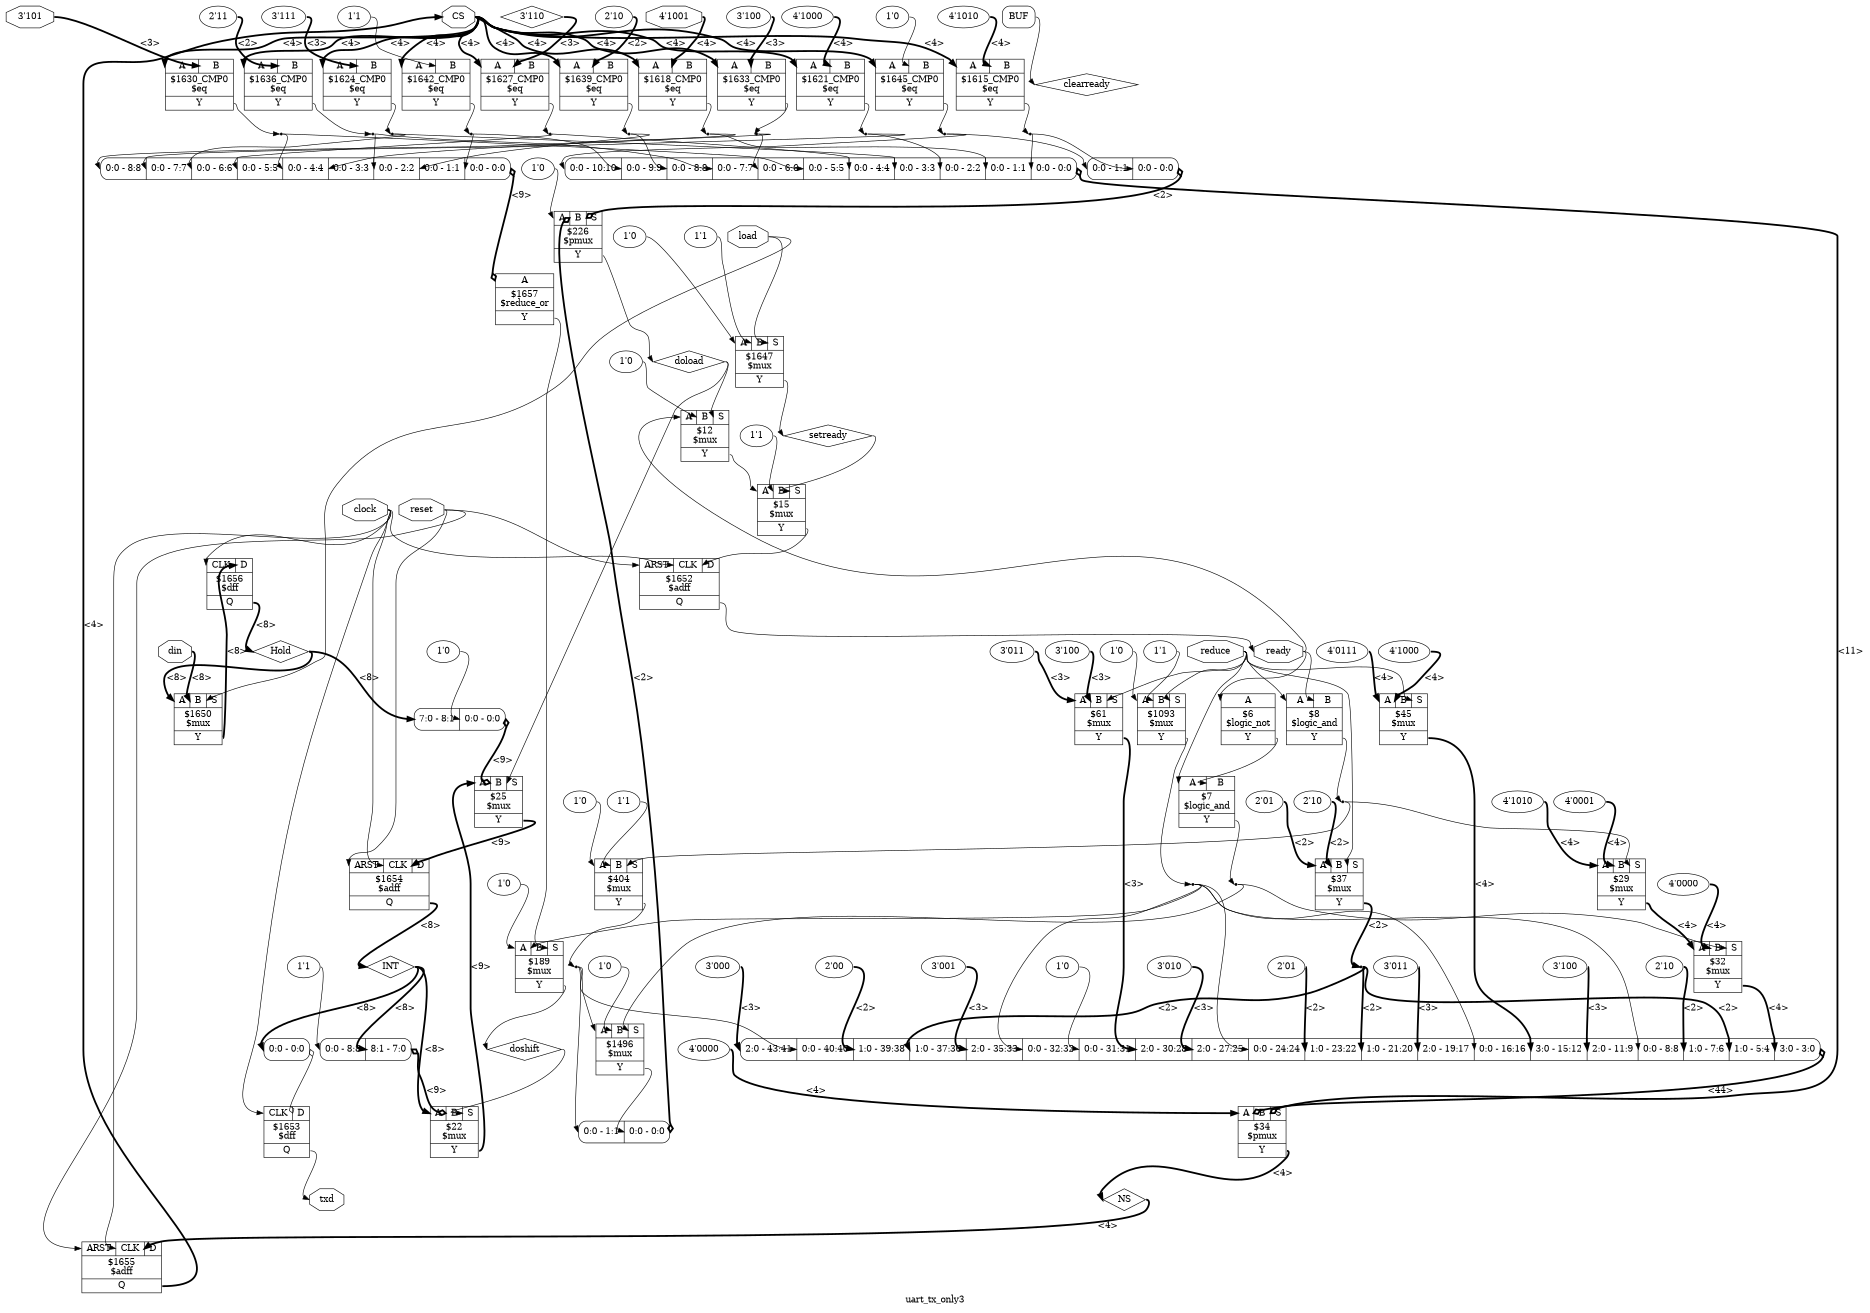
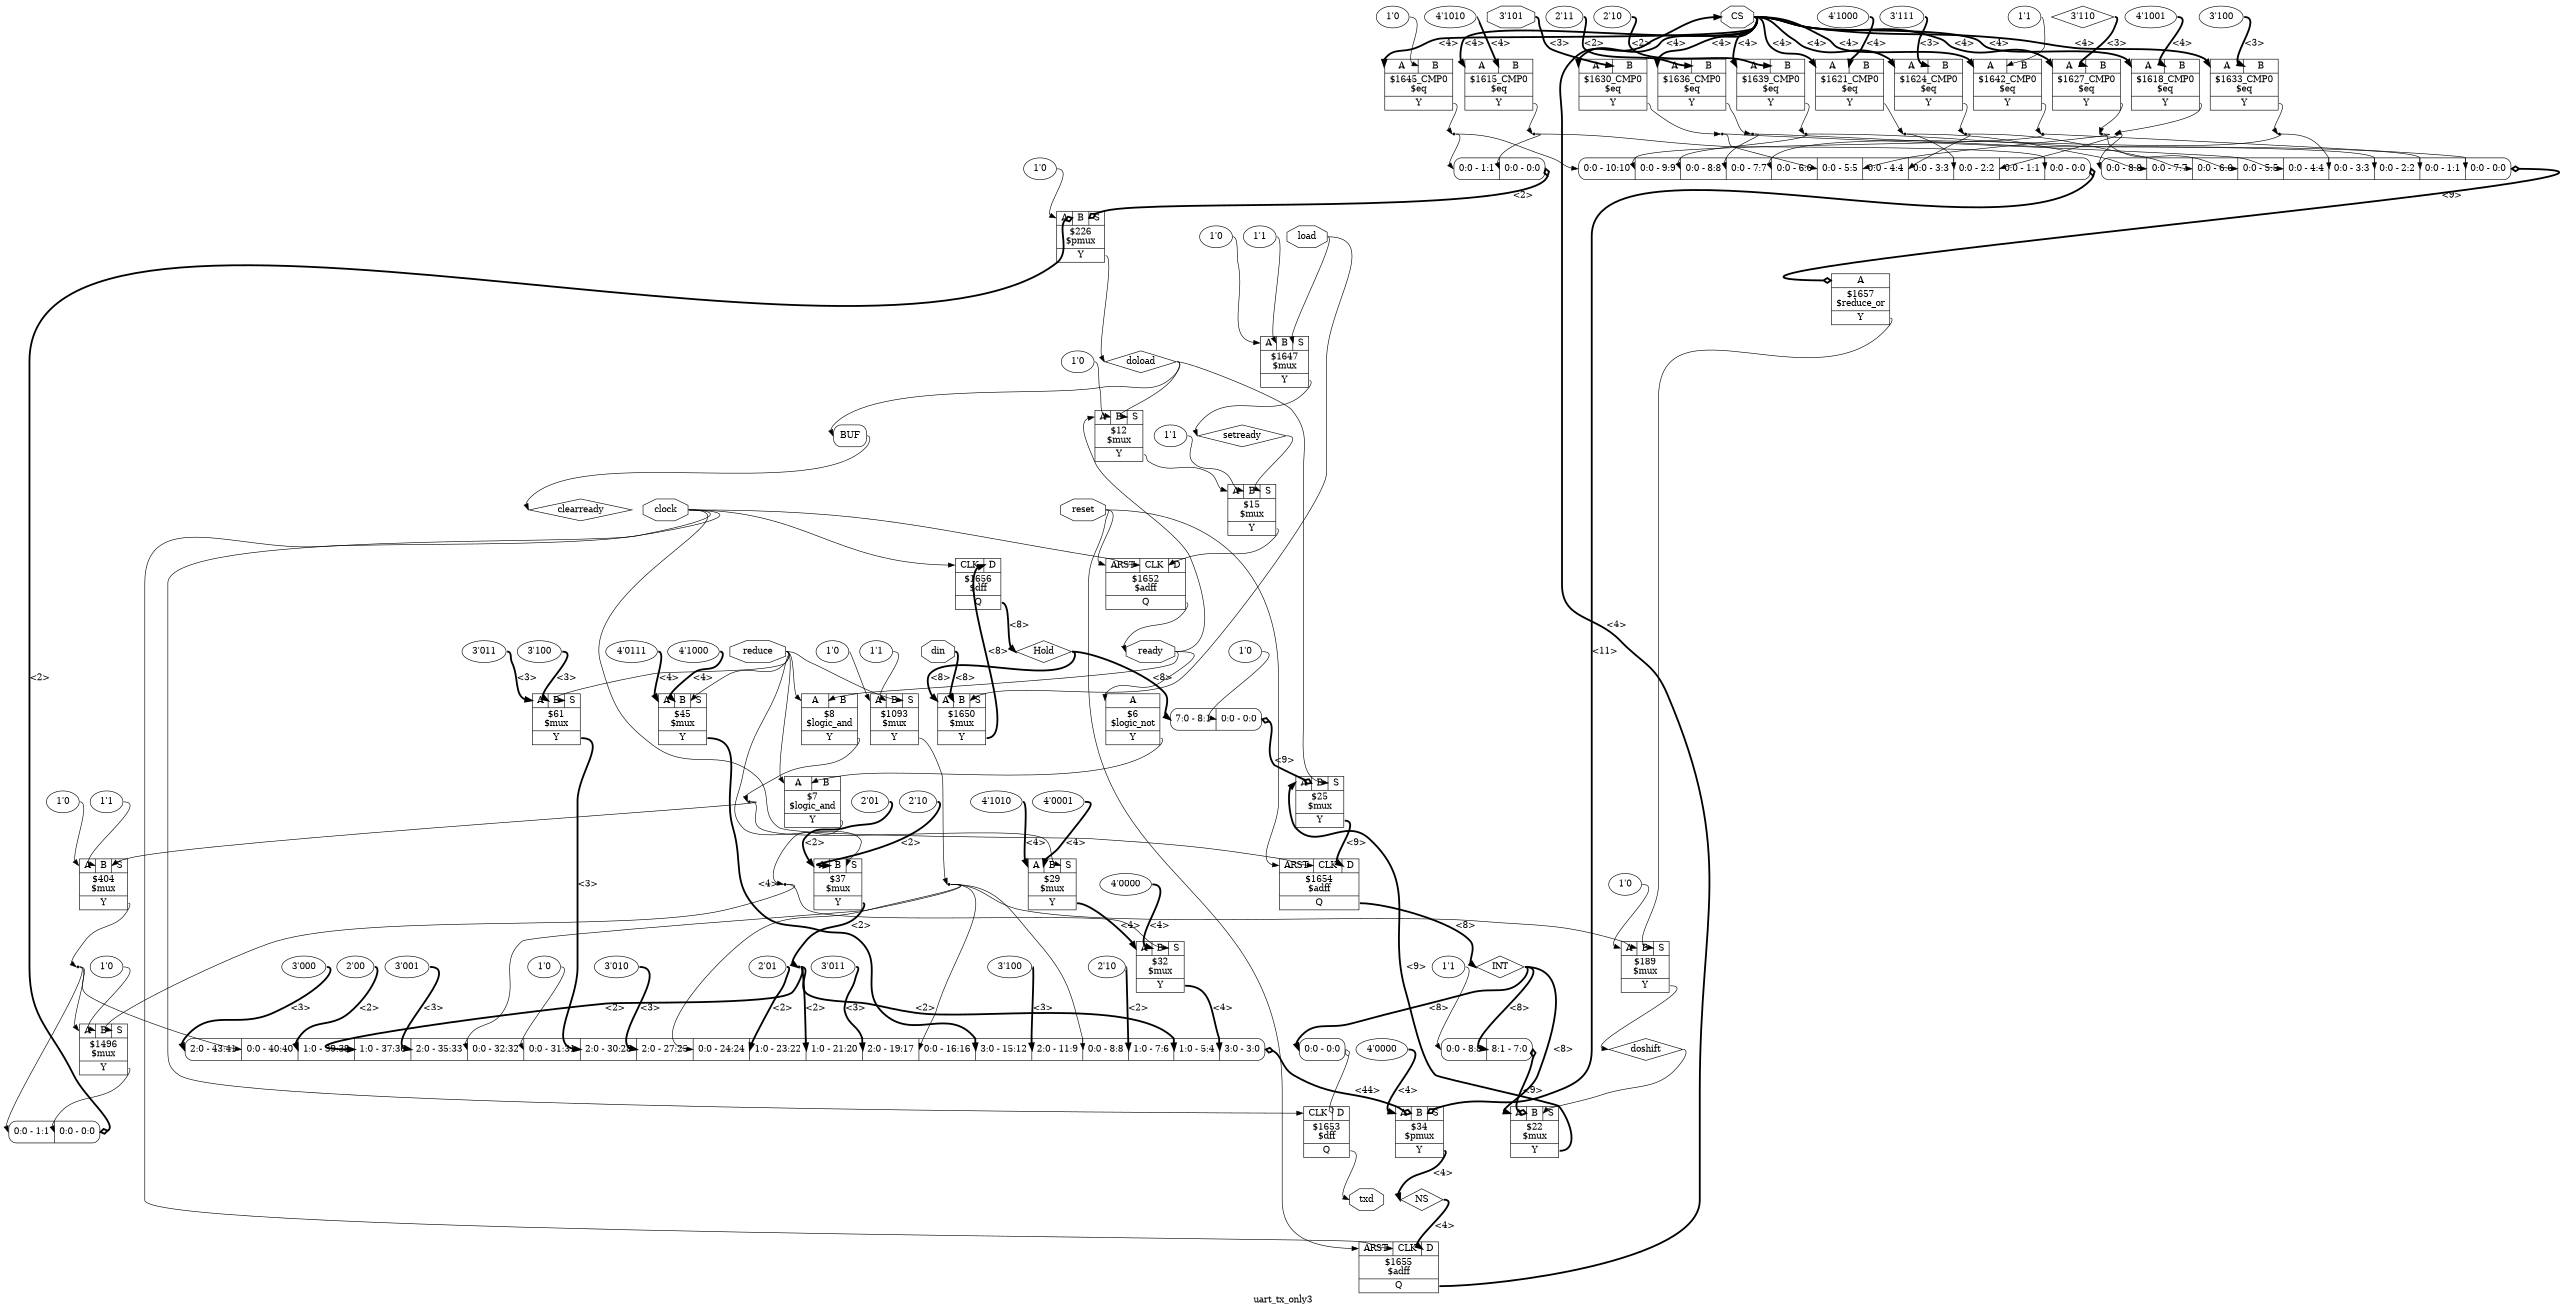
(674, 17) -> (2151, 17)
none -> (1008, 392)
